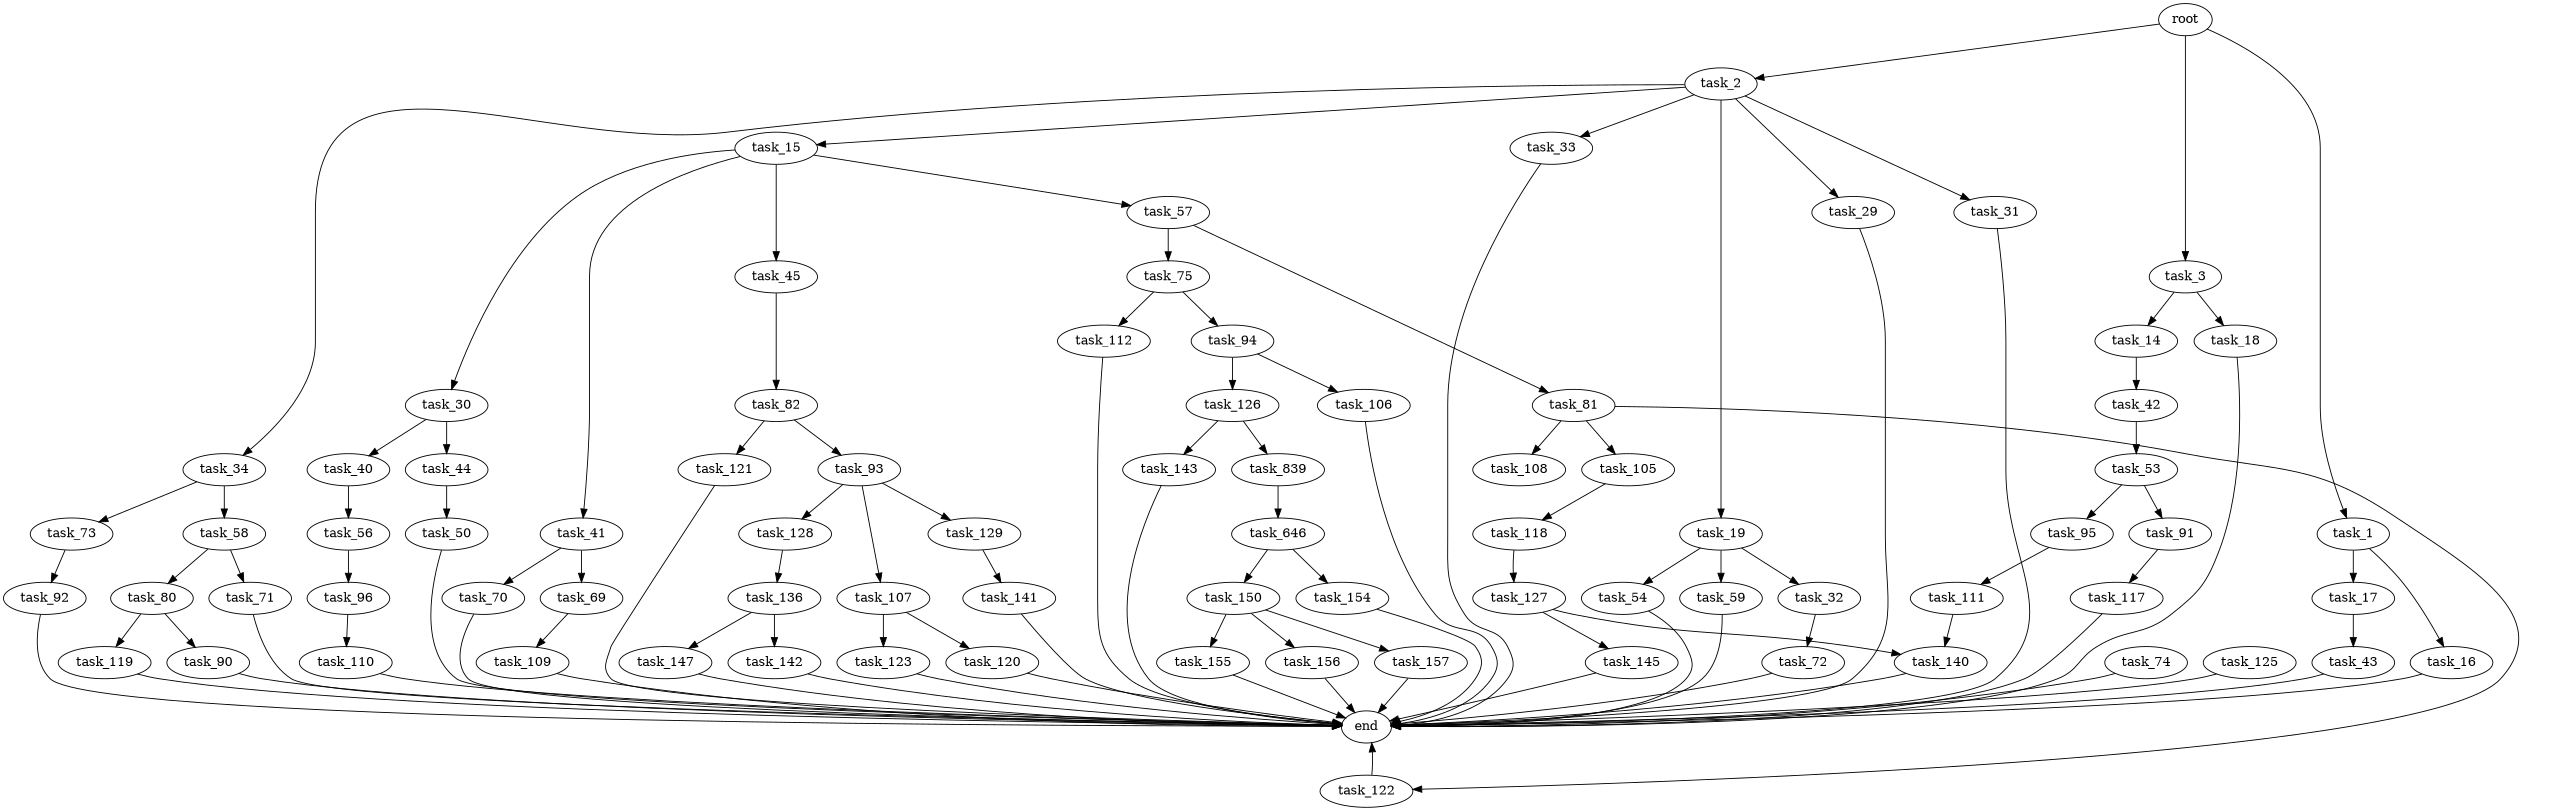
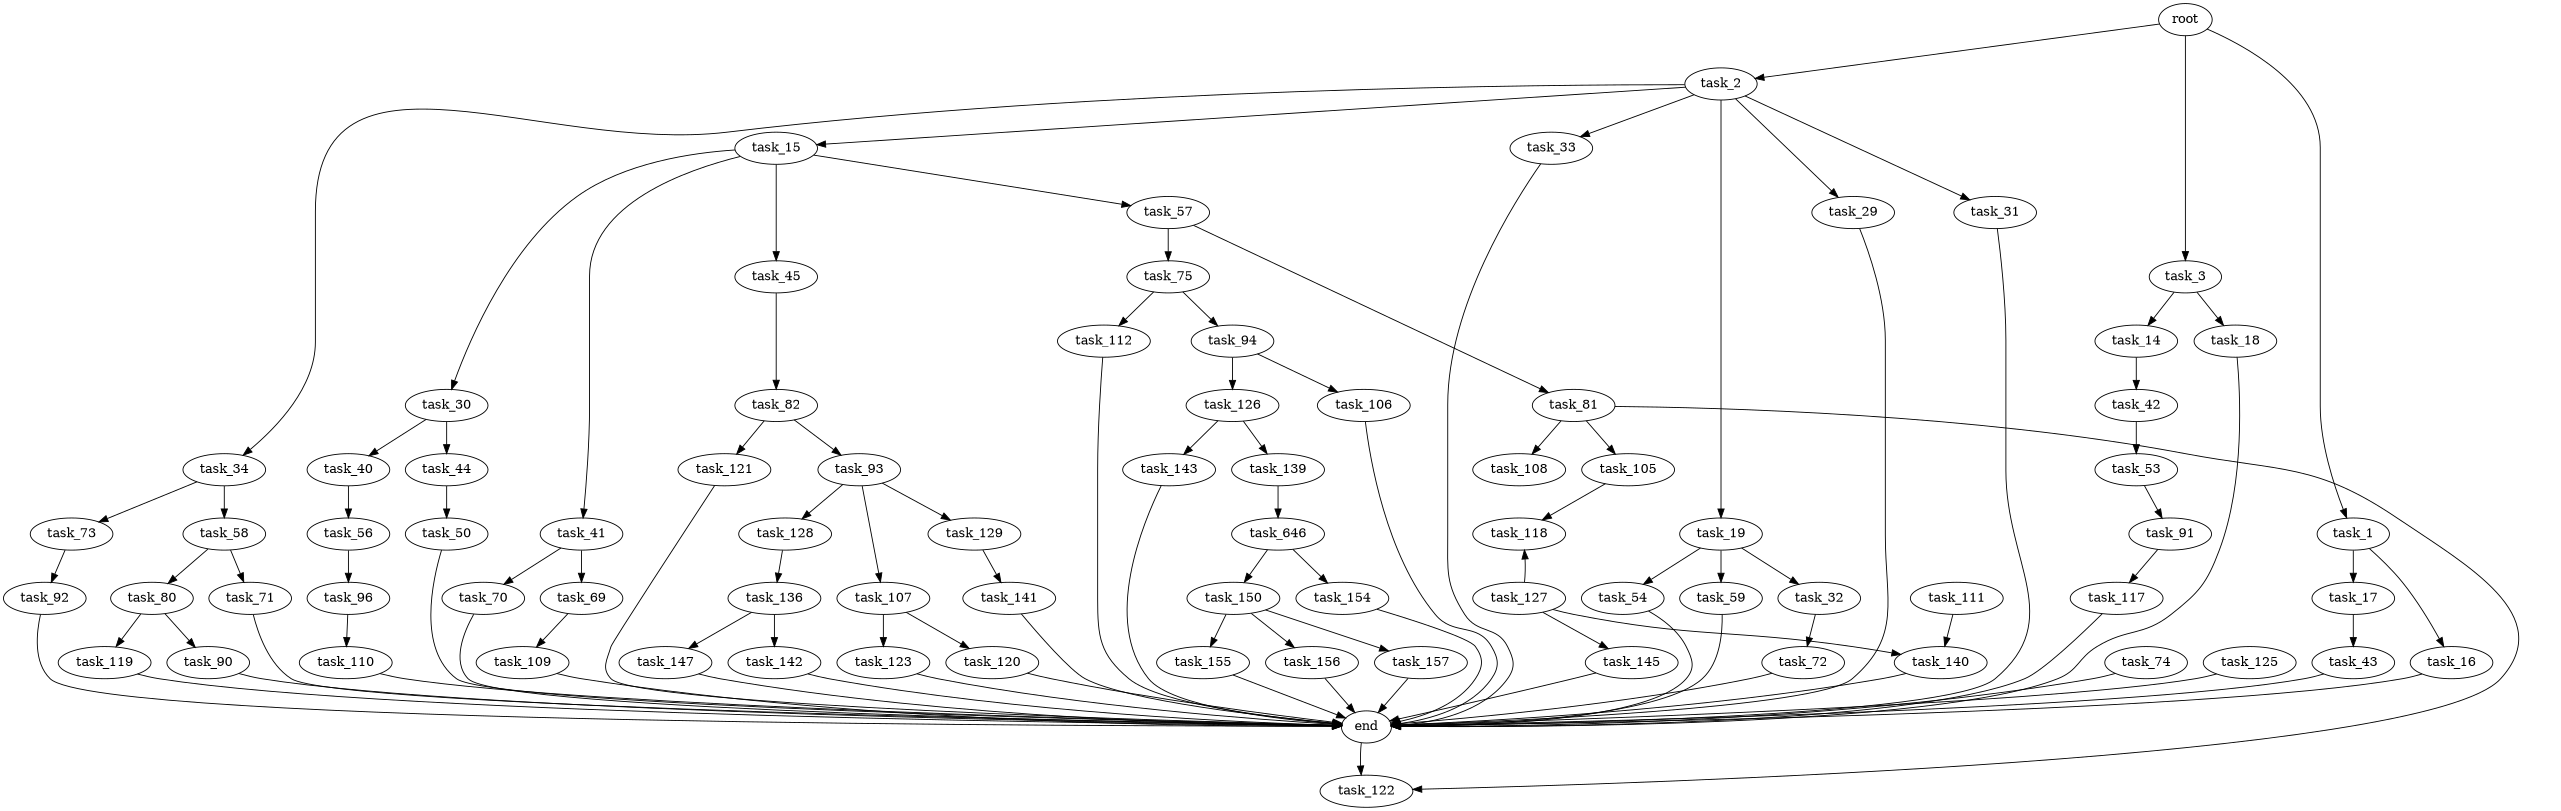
(1278, 470) -> (1278, 470)
(2072, 534) -> none
(1513, 562) -> (1525, 571)
(1372, 763) -> (1361, 754)
